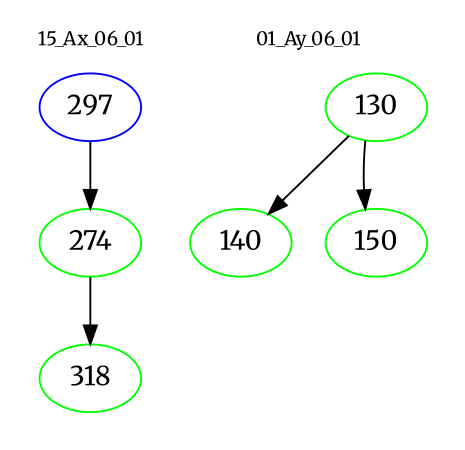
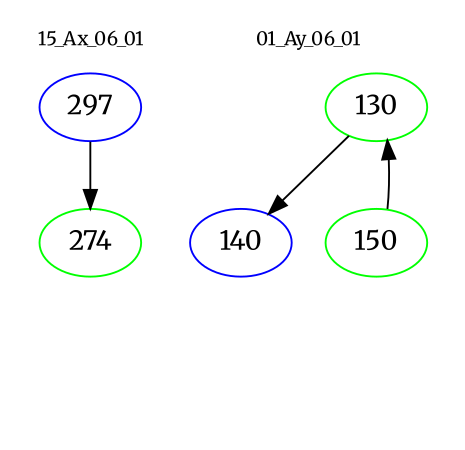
(364, 165) -> (389, 184)
(241, 243) -> (241, 243)
(90, 378) -> none
